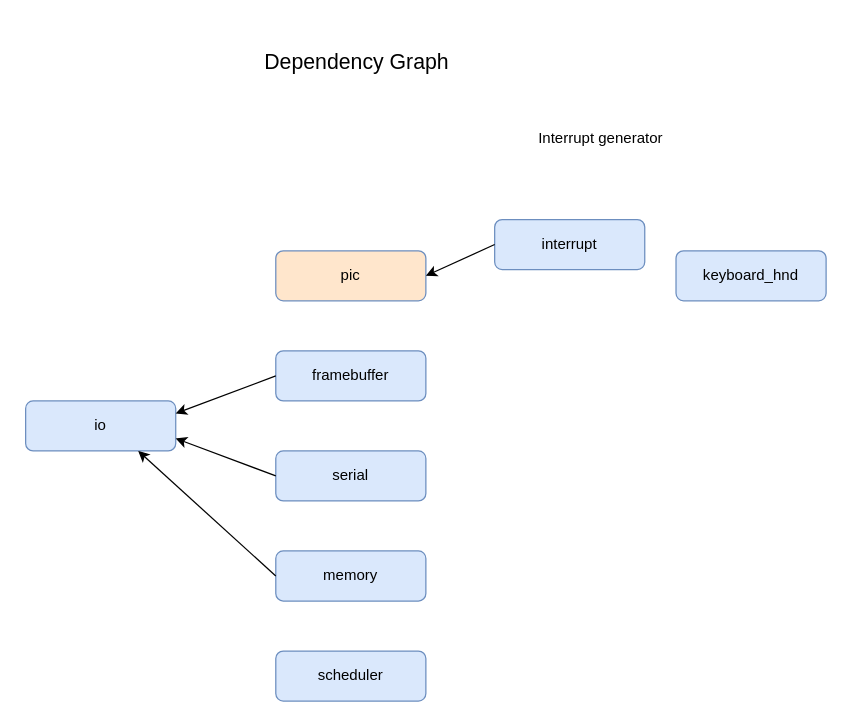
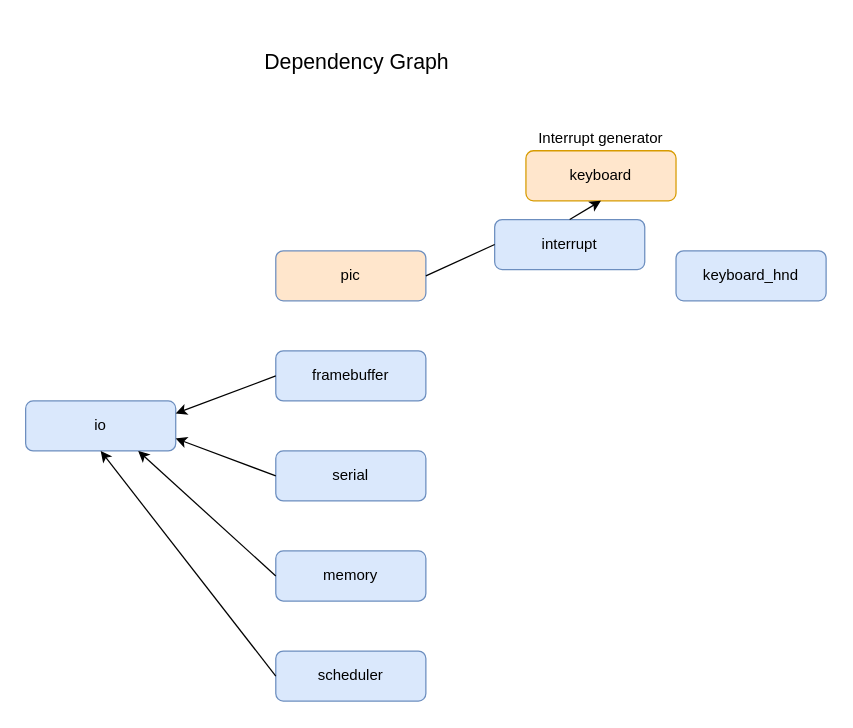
none -> (601, 176)
none -> (582, 212)
(435, 271) -> (431, 273)
none -> (191, 567)
